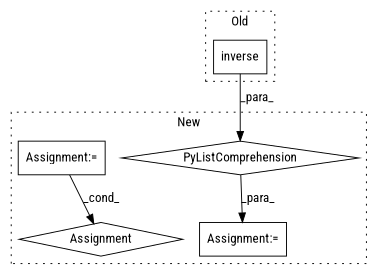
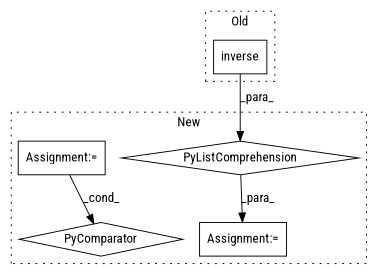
(101, 239) -> (101, 239)
